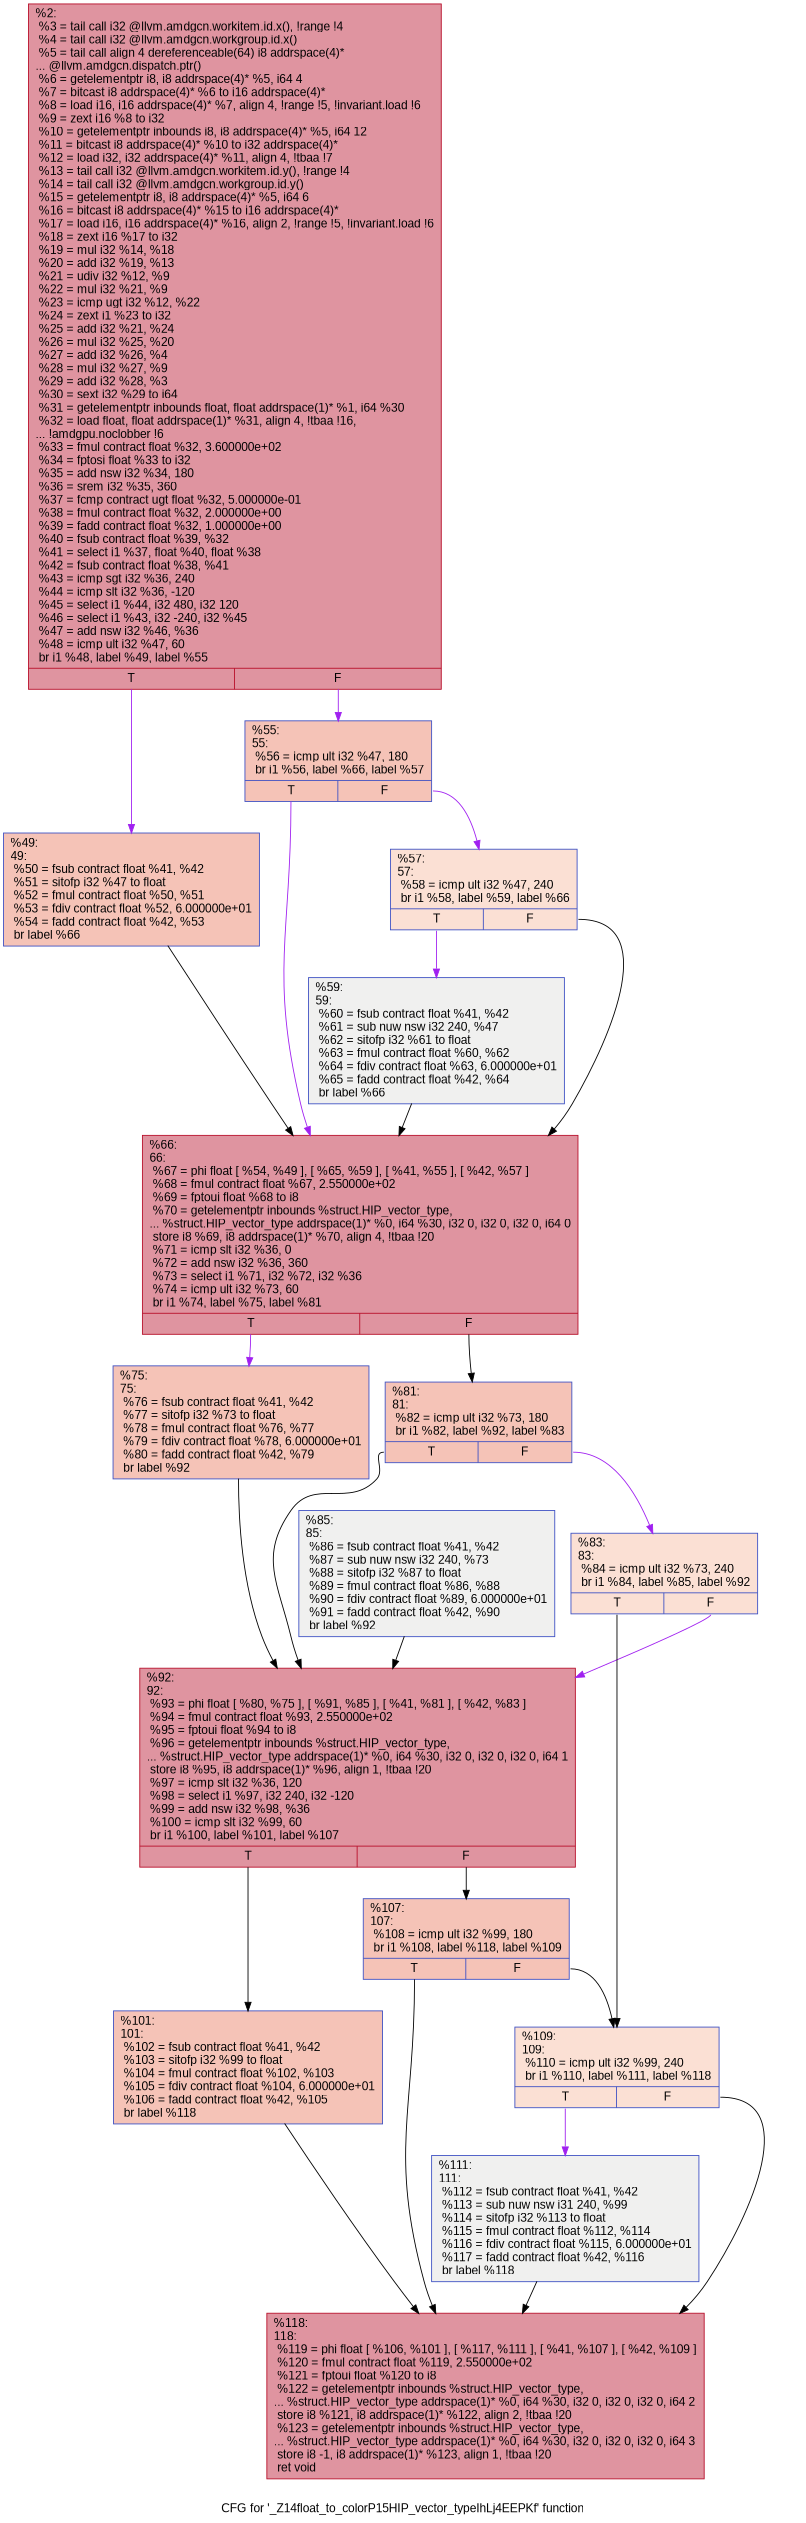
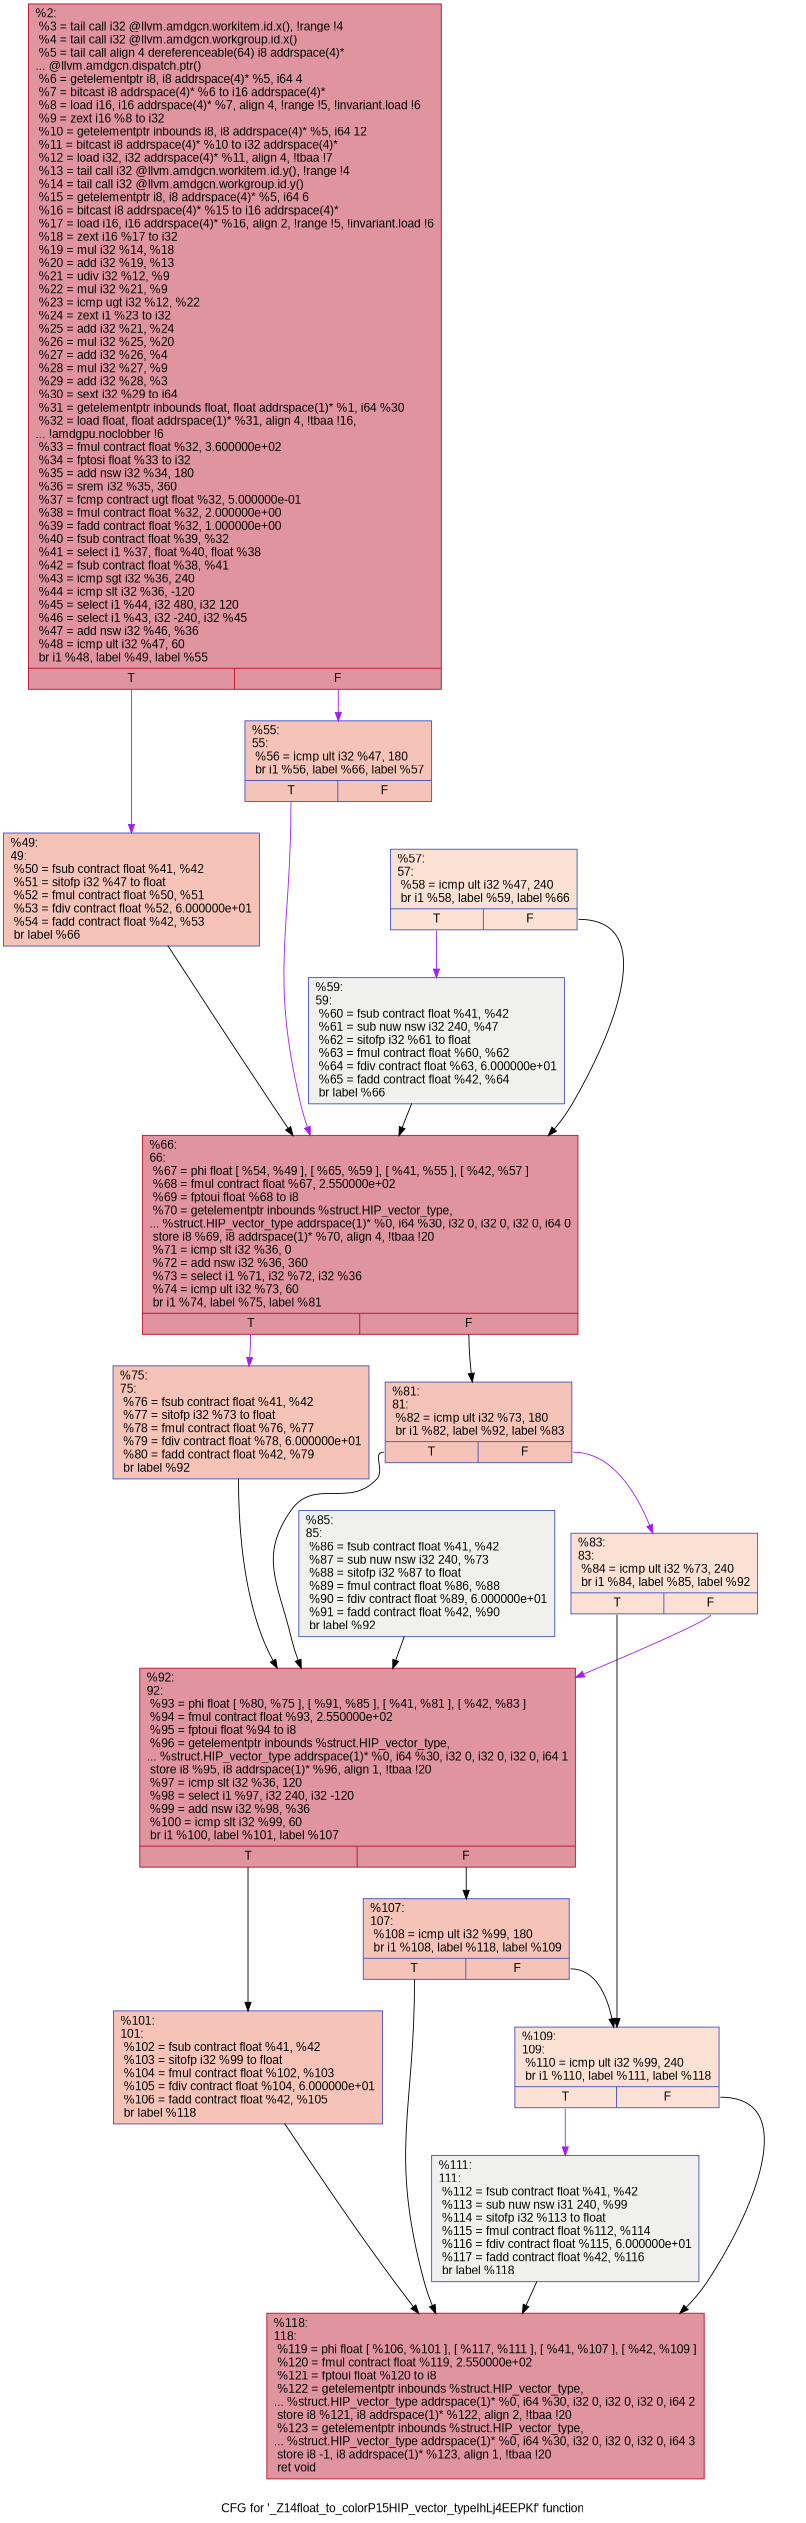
(463, 808) -> none
